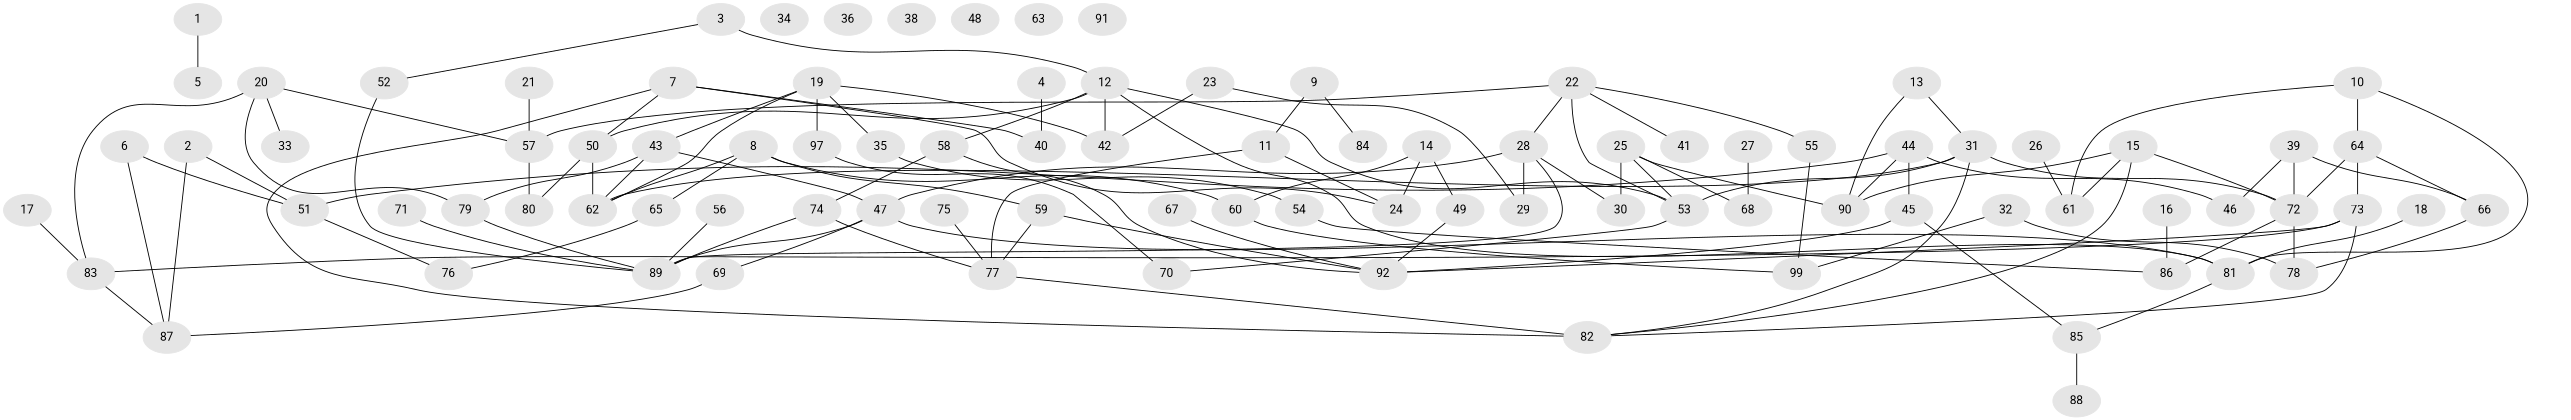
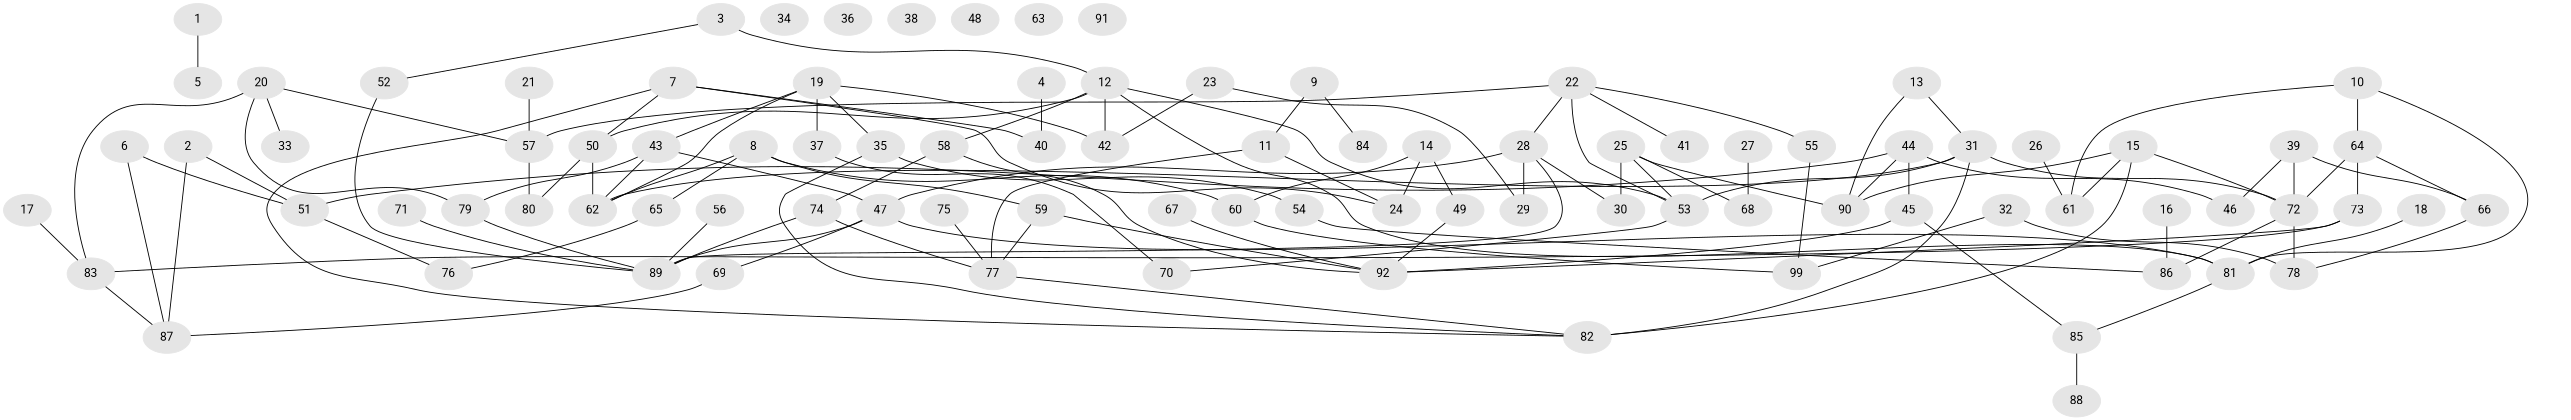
(817, 147) -> (817, 147)
(2005, 319) -> (1105, 308)
